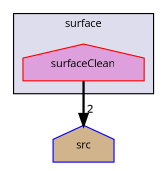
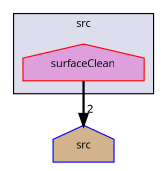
(84, 24) -> (84, 24)
